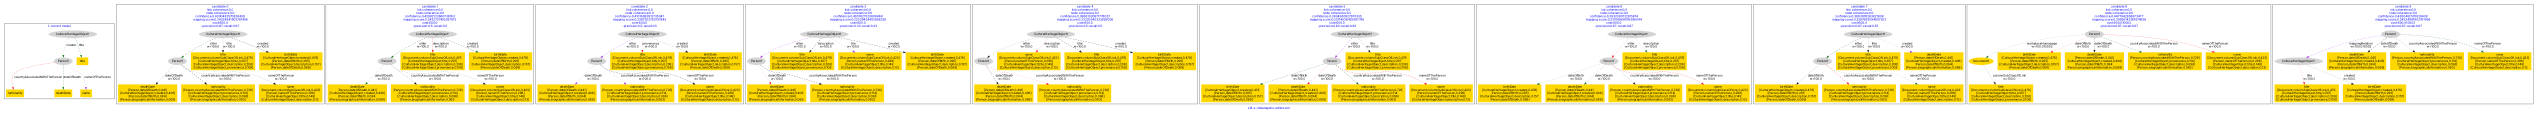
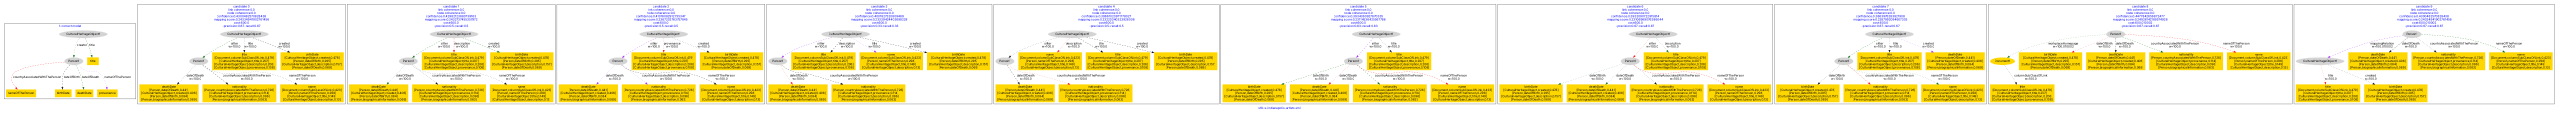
(15, 93) -> (21, 93)
none -> (63, 93)
(86, 93) -> (107, 93)
